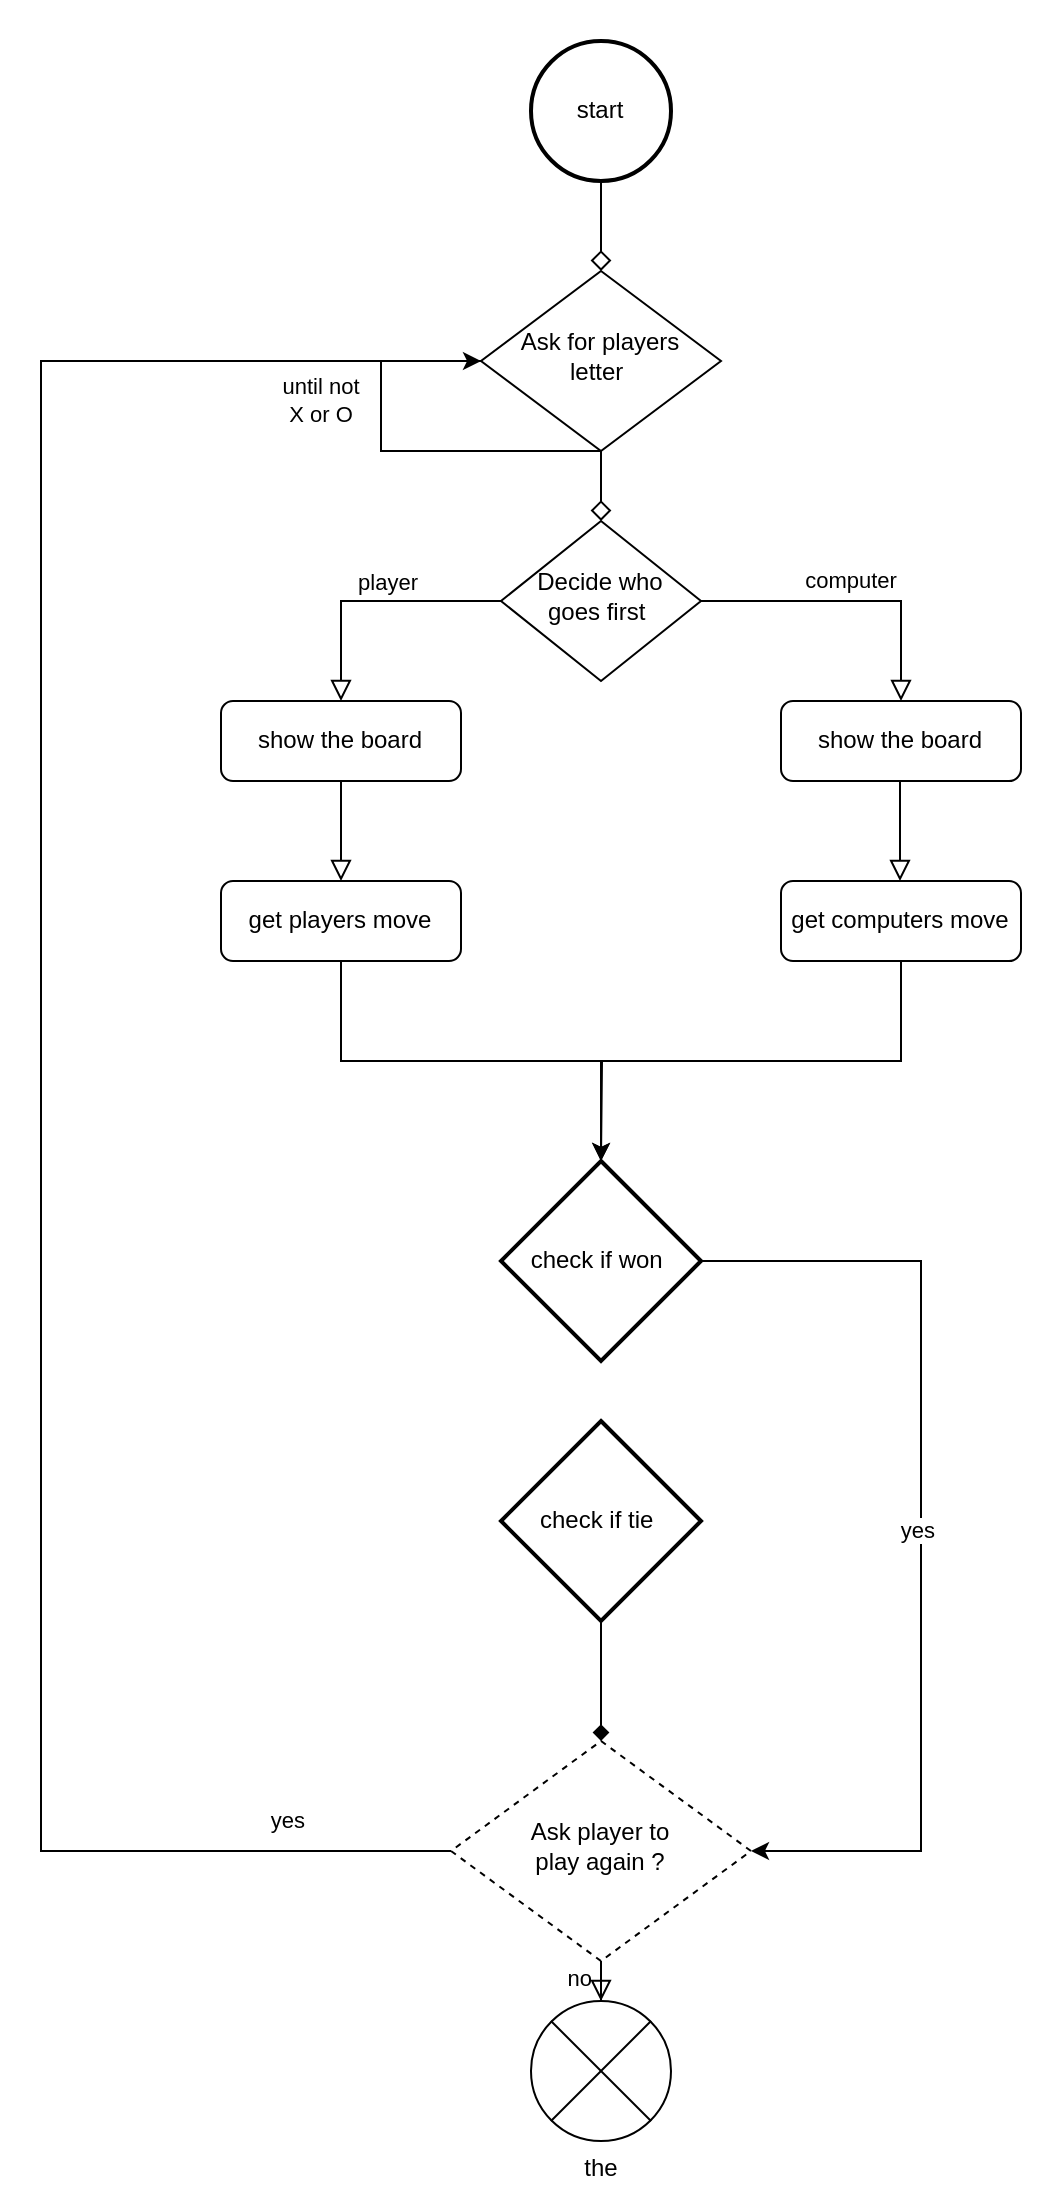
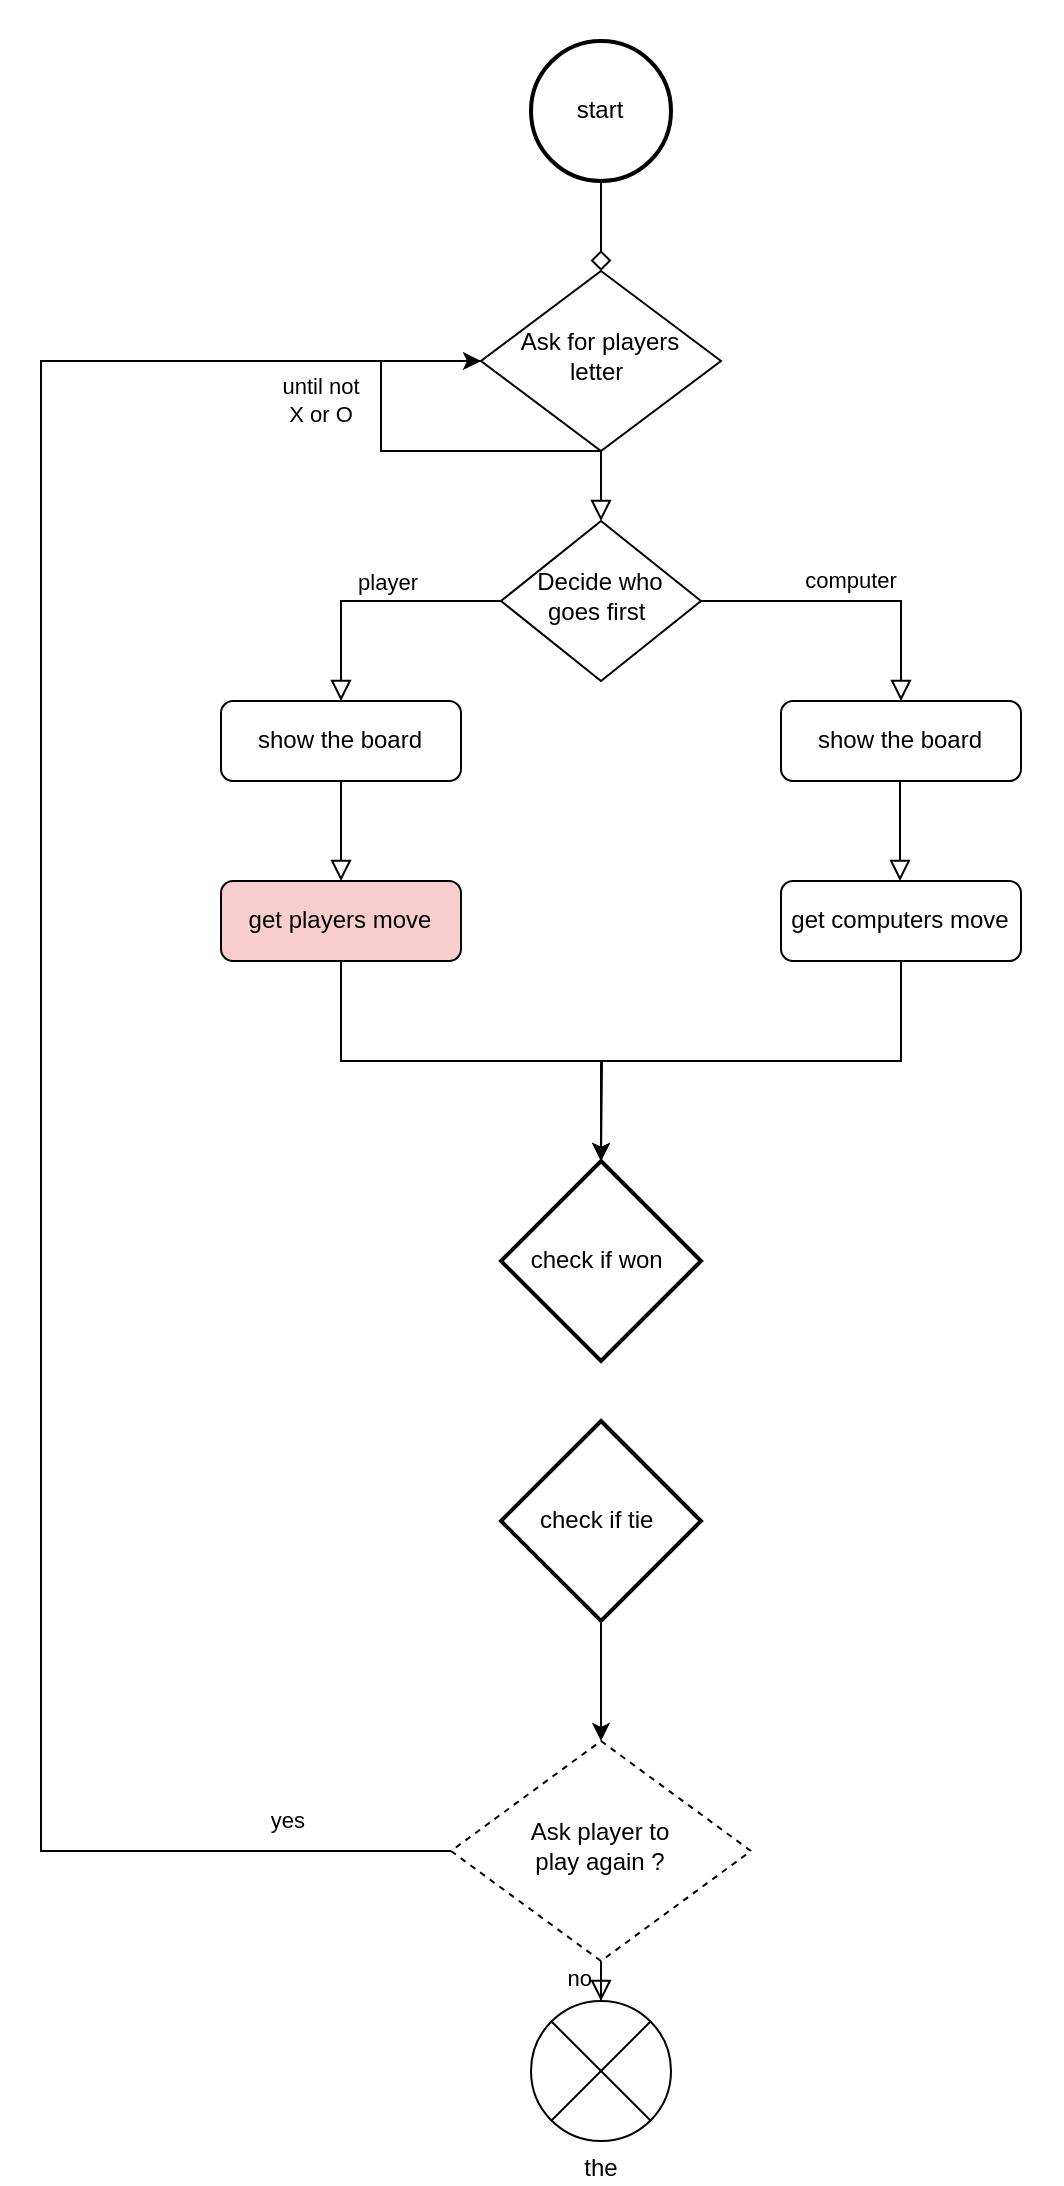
(601, 500) -> (601, 499)
(341, 921) -> (341, 921)
(921, 1524) -> none
(601, 1725) -> (601, 1726)
